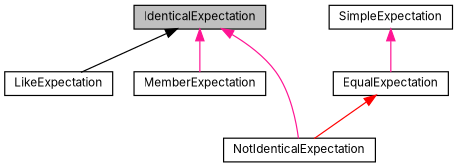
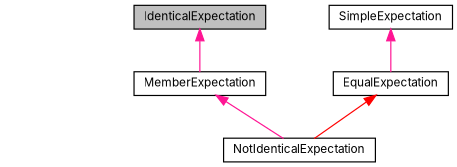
(279, 77) -> (255, 120)
(59, 84) -> none
